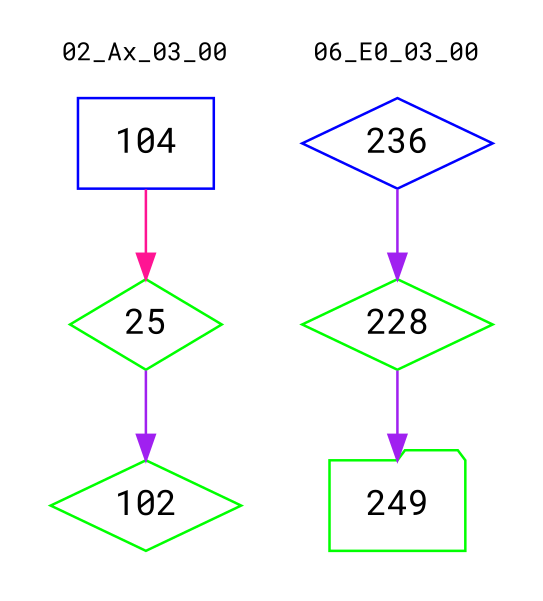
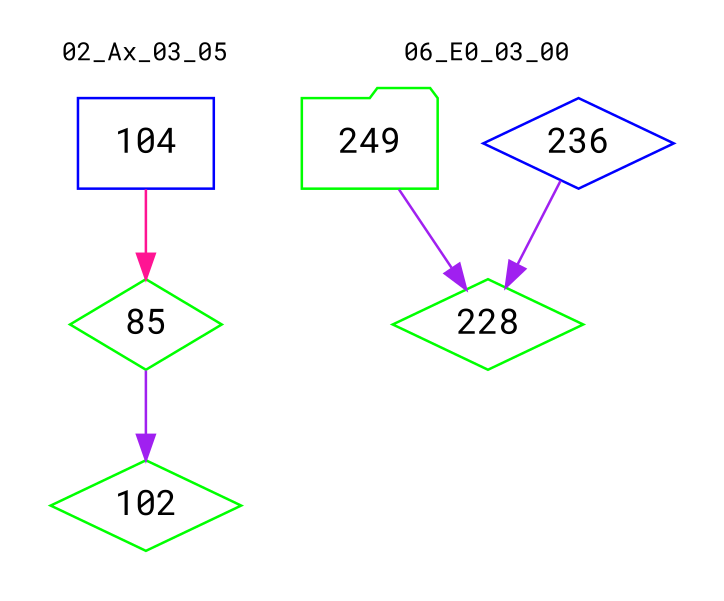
(146, 54) -> (146, 54)
(146, 324) -> (146, 324)
(397, 403) -> (425, 229)
